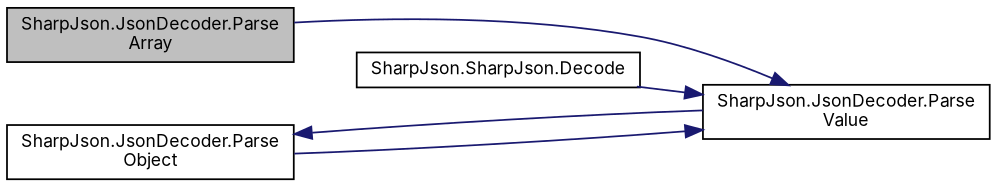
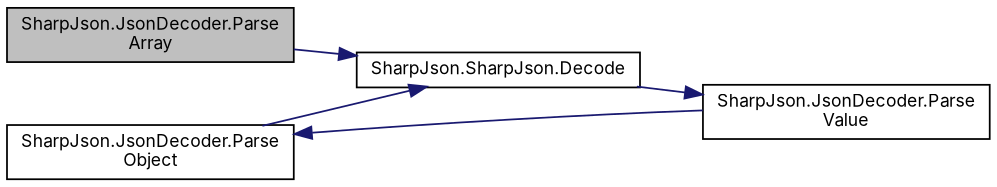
(537, 24) -> (316, 52)
(490, 144) -> (336, 108)
